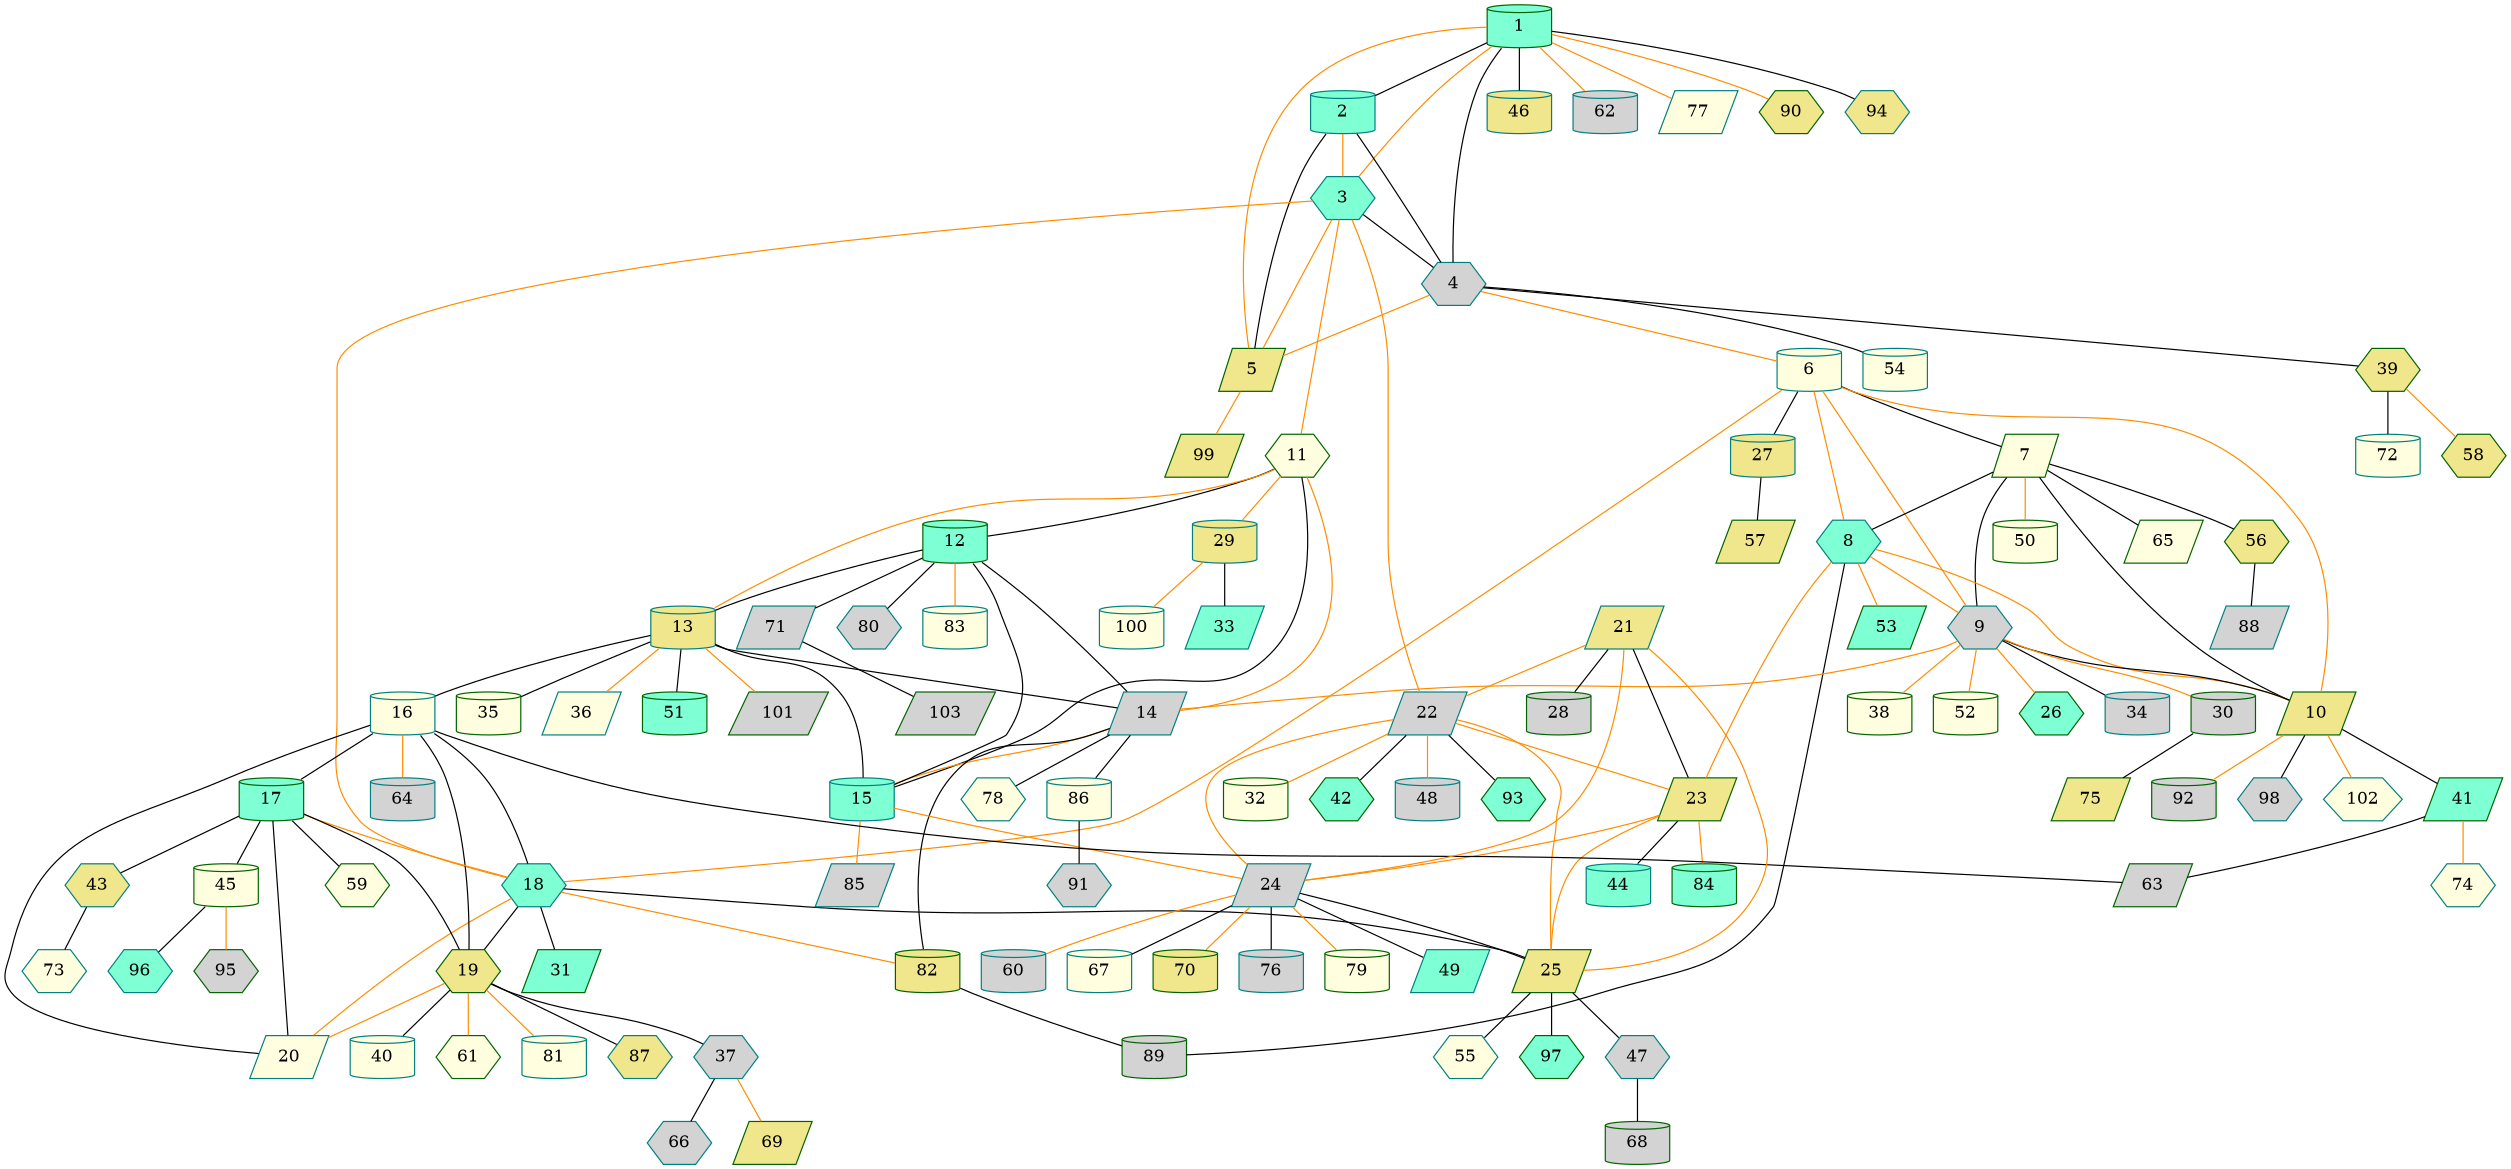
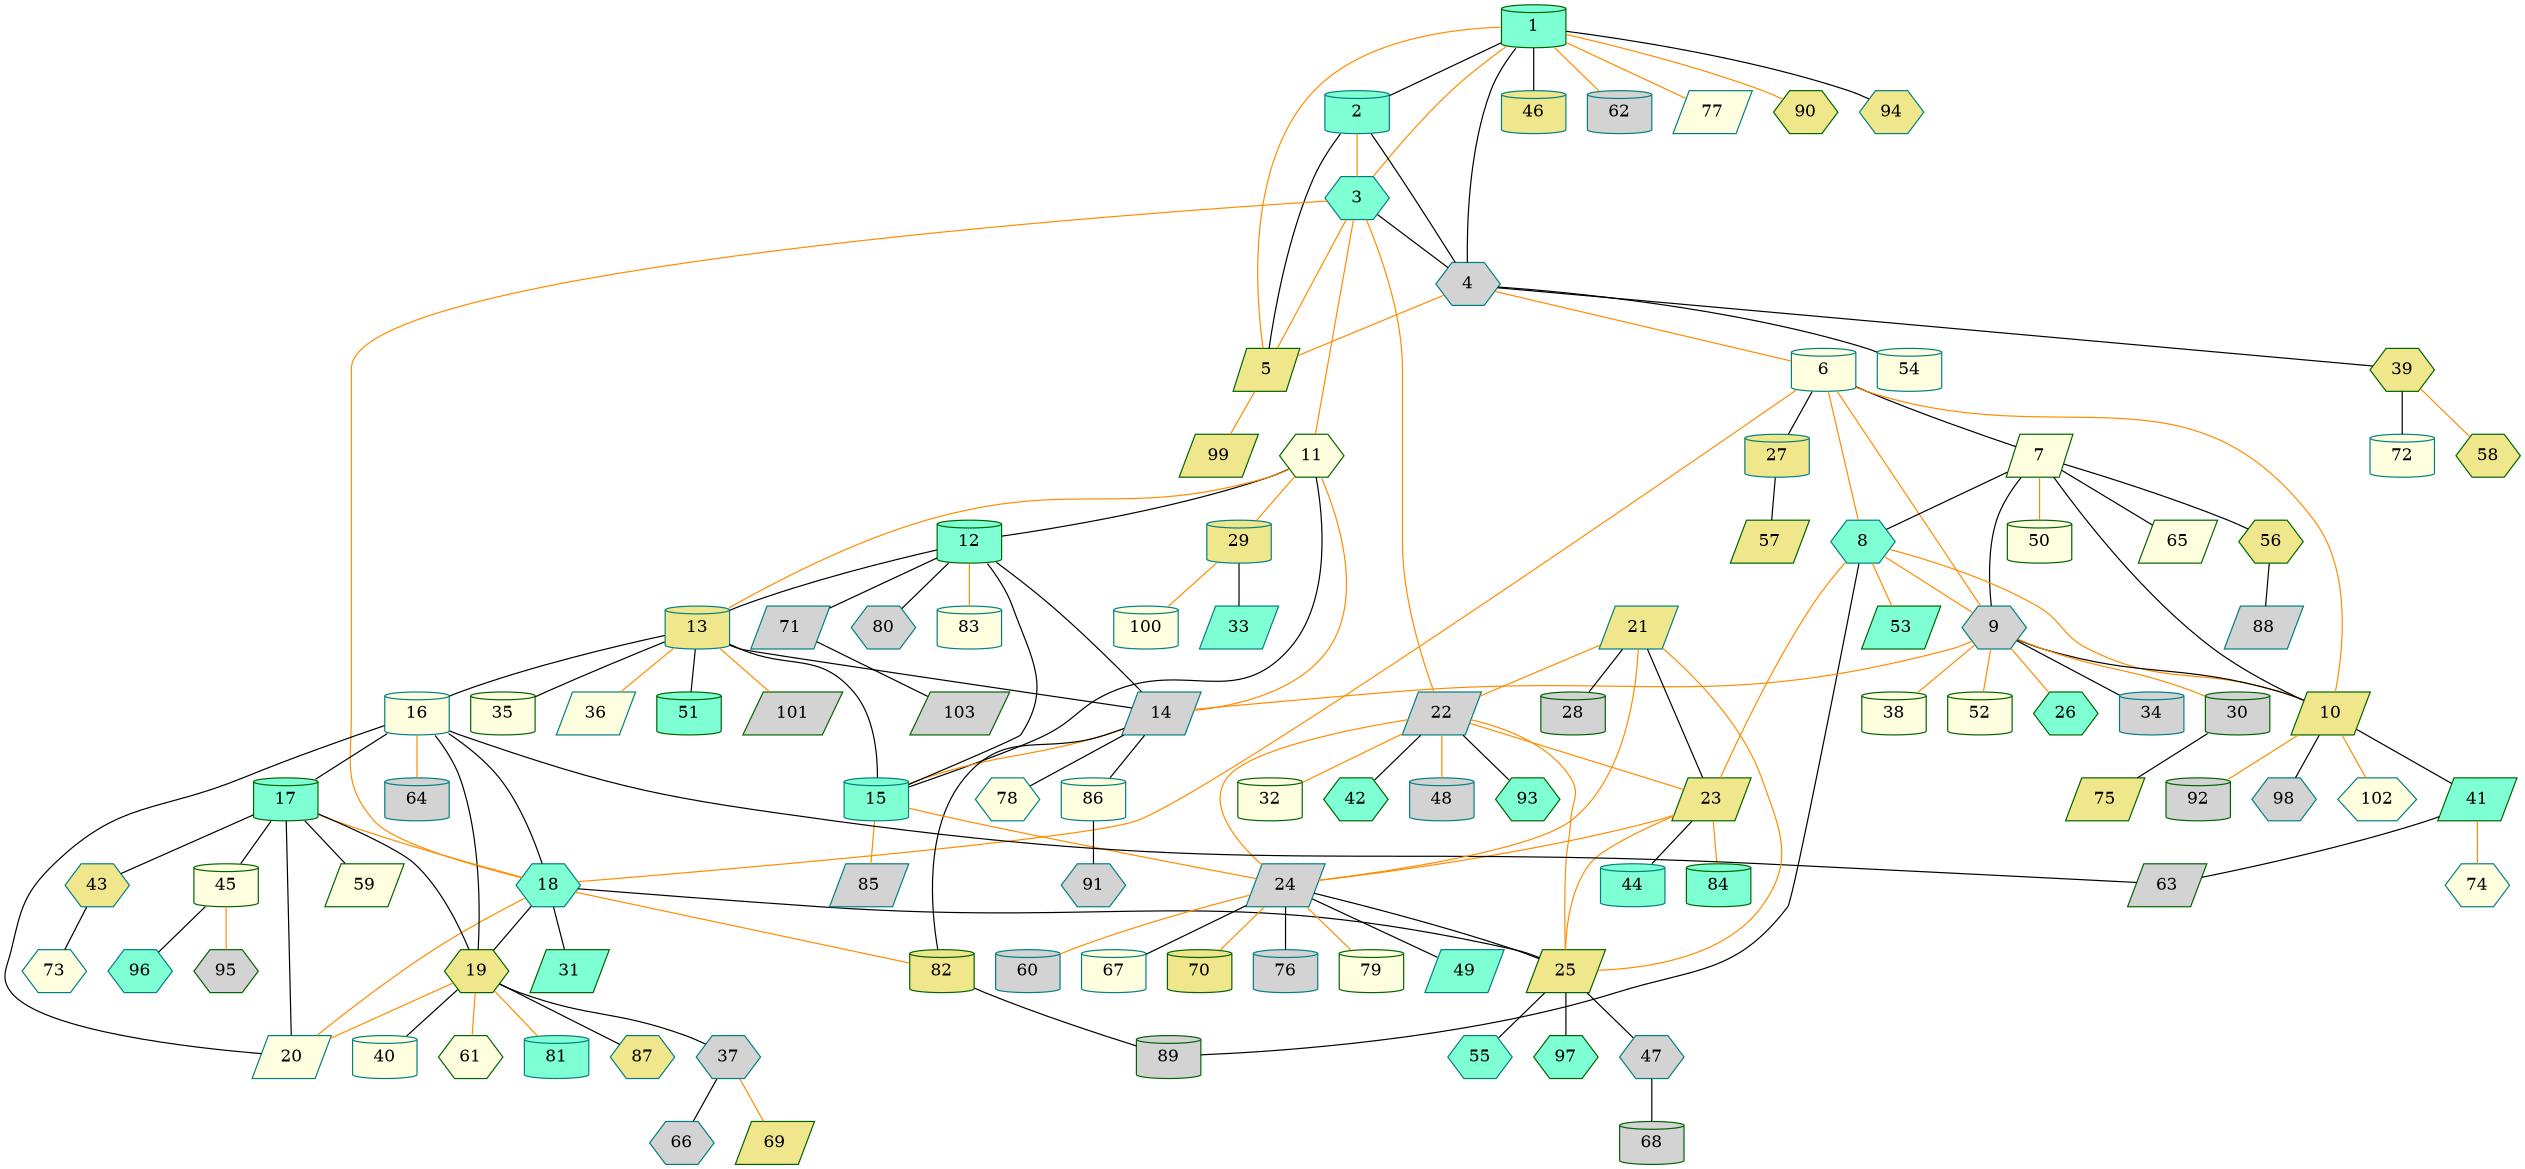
(357, 885) -> (365, 885)
(554, 1057) -> (557, 1057)
(1466, 1057) -> (1480, 1057)
